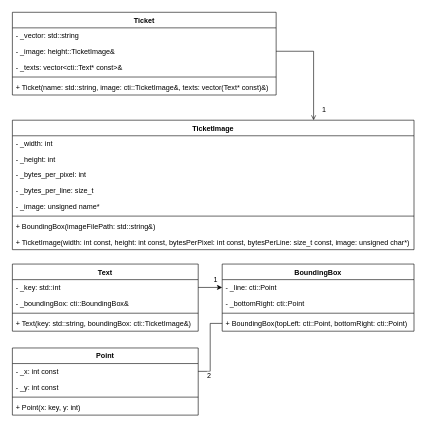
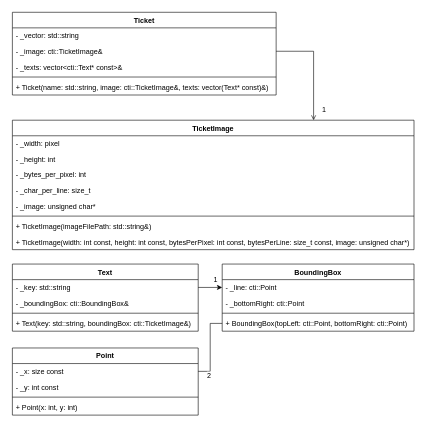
(69, 52) -> (63, 52)
(37, 144) -> (40, 144)
(60, 191) -> (58, 191)
(58, 206) -> (58, 206)
(91, 227) -> (91, 227)
(42, 288) -> (48, 288)
(41, 372) -> (43, 372)
(54, 408) -> (53, 408)
